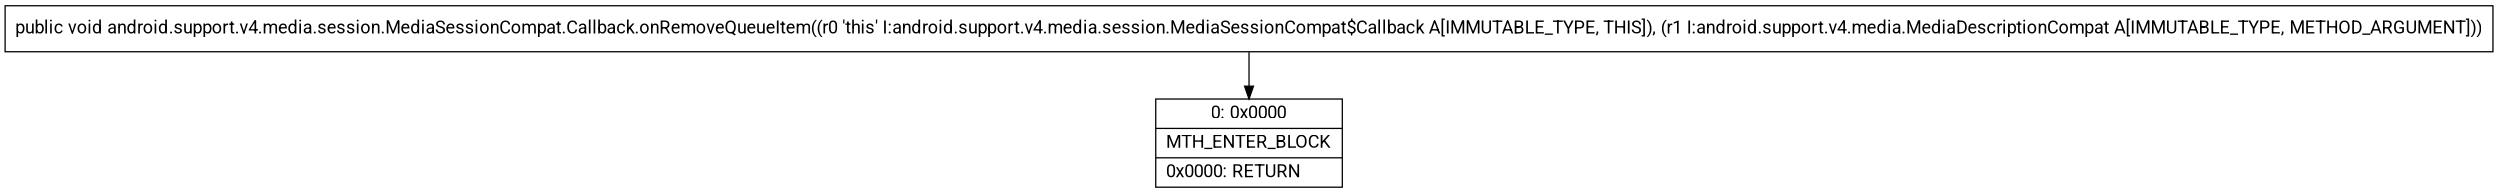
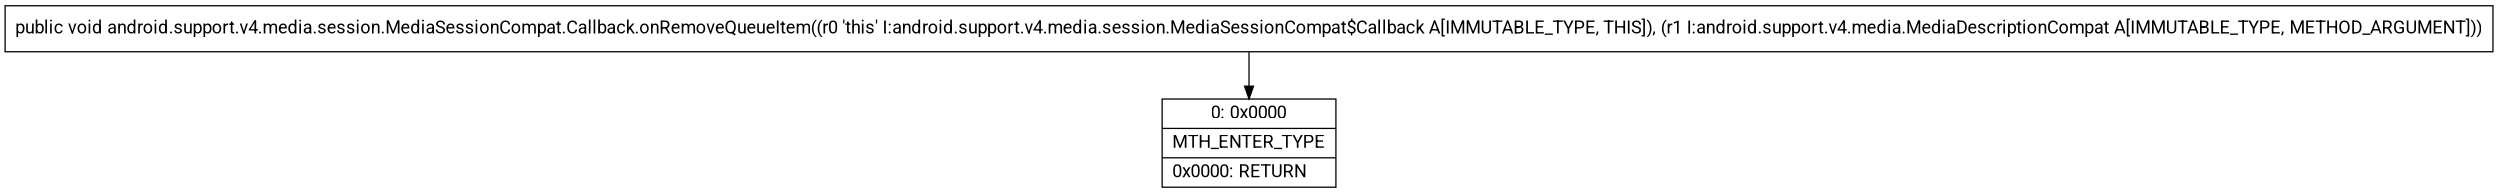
(1249, 142) -> (1249, 142)
